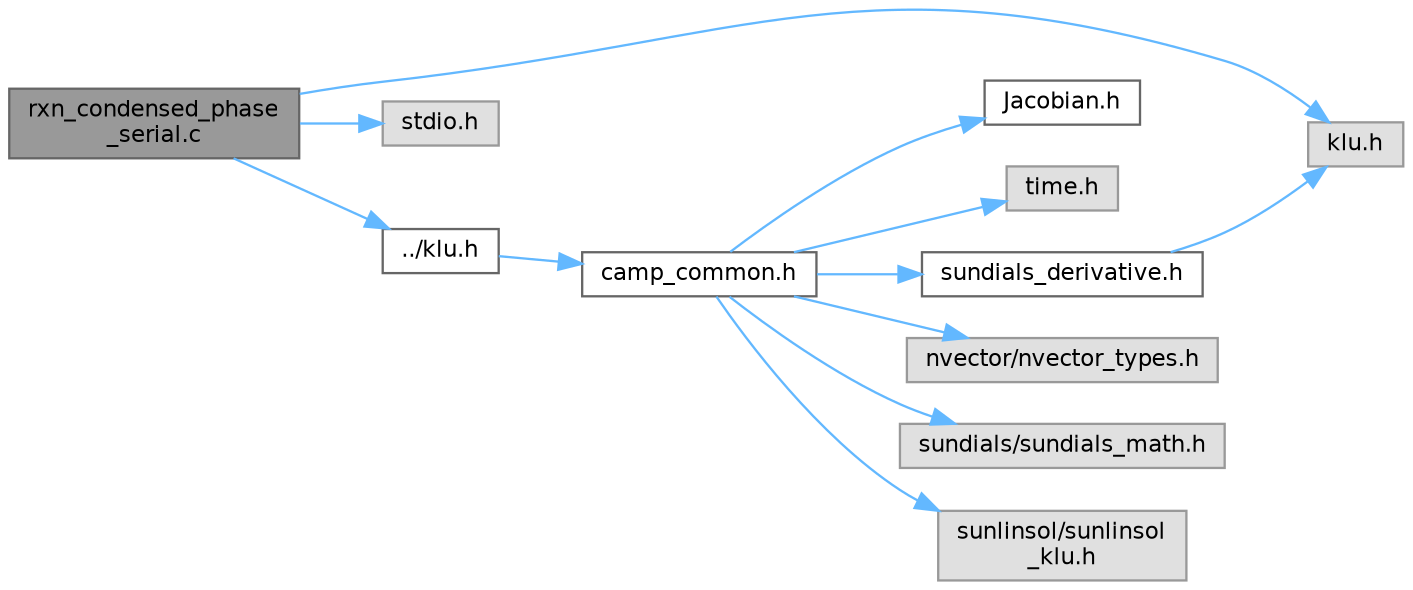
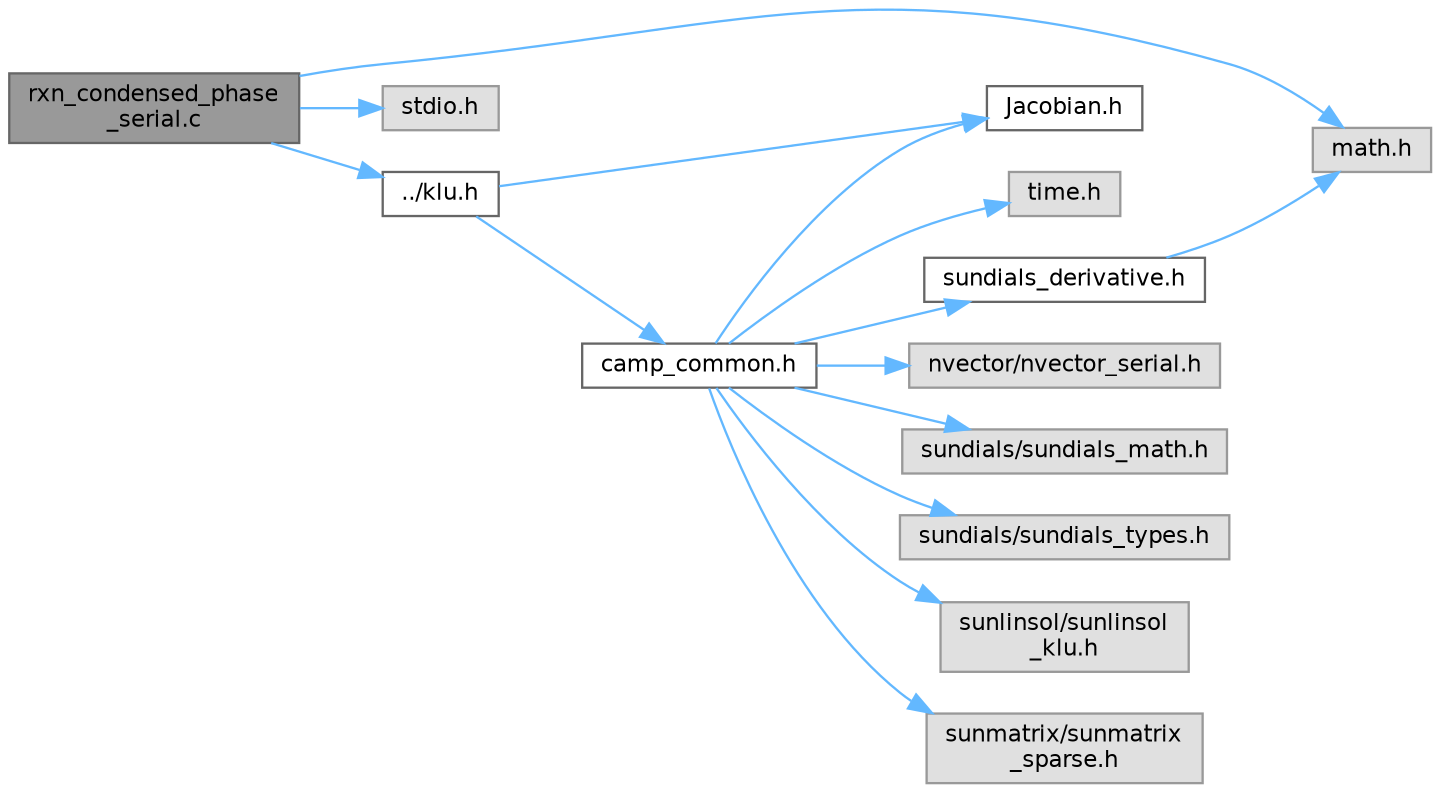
(1356, 144) -> (1372, 150)
none -> (731, 154)
(1062, 360) -> (1065, 366)
none -> (1065, 537)
none -> (1065, 748)
